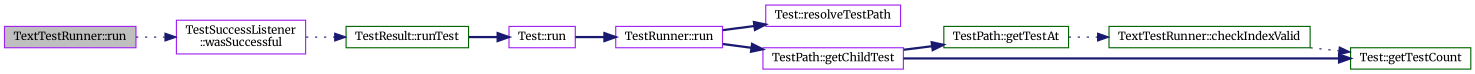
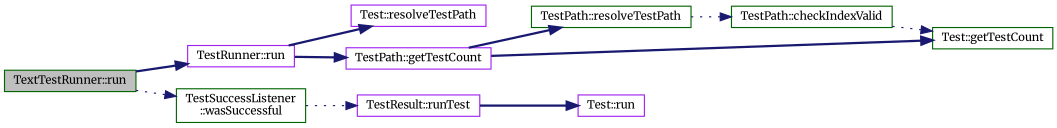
(70, 37) -> (70, 81)
(241, 37) -> (241, 106)
(407, 37) -> (419, 106)
(590, 37) -> (156, 68)
(1006, 37) -> (611, 17)
(1210, 37) -> (812, 17)
(833, 58) -> (419, 58)
